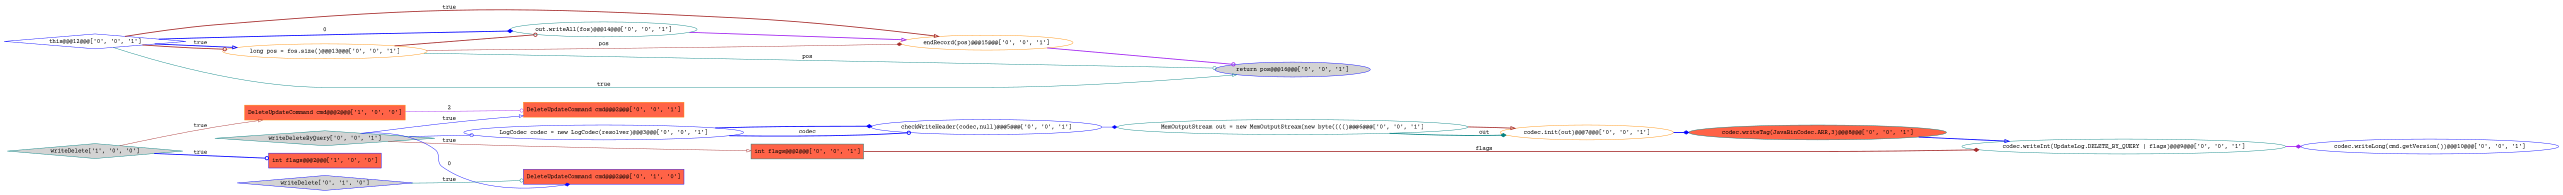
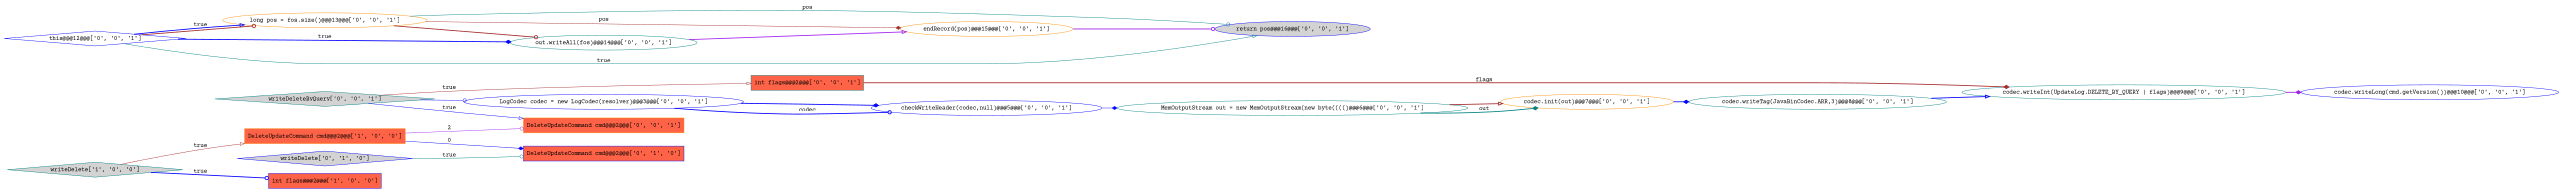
(530, 10) -> none
(325, 30) -> (325, 37)
(1818, 132) -> (1818, 102)
(455, 174) -> (462, 145)
